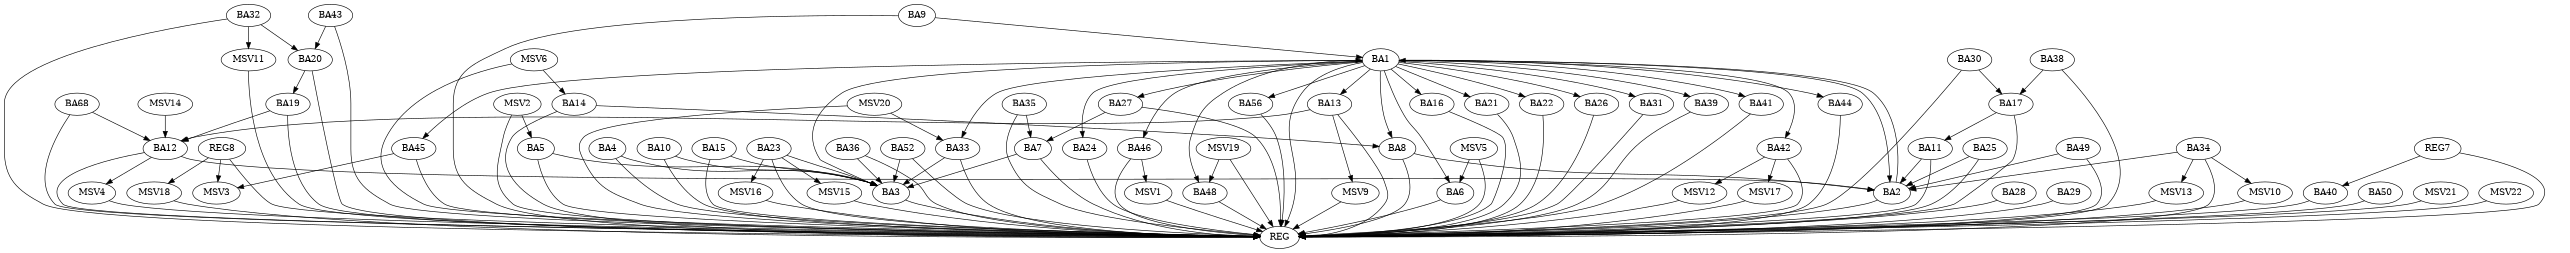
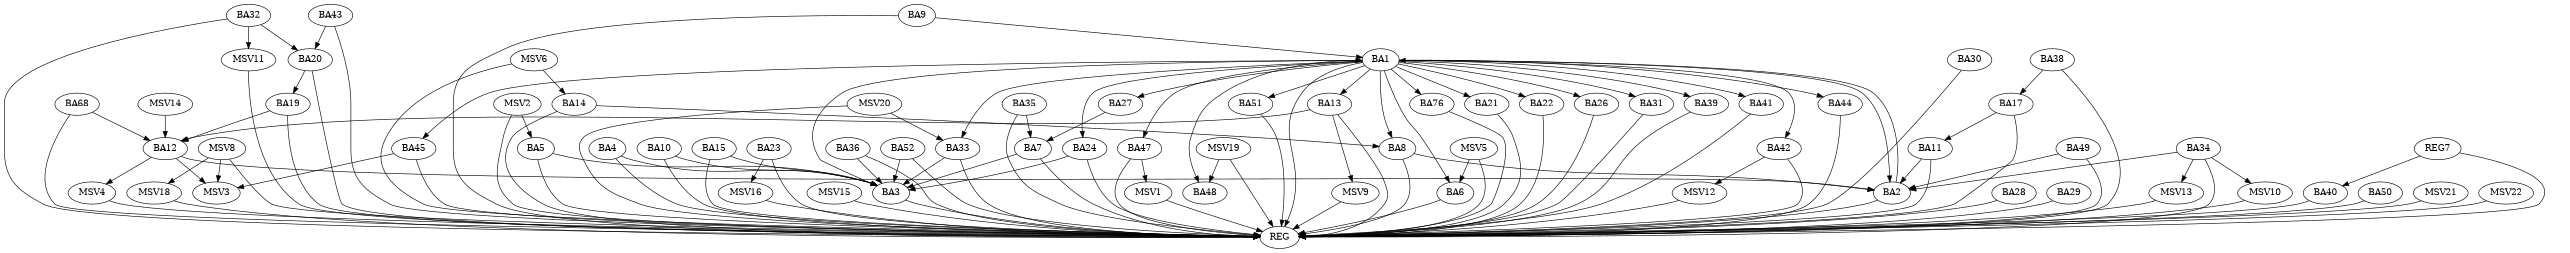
(1988, 80) -> none
(1251, 104) -> (1251, 104)
(1432, 104) -> (1432, 104)
(1243, 130) -> none
(222, 149) -> (222, 149)
(1140, 149) -> (1140, 149)
(1985, 149) -> none
(793, 165) -> none
(829, 169) -> (992, 175)
(1765, 193) -> none
(1240, 214) -> none
(601, 228) -> (187, 167)
